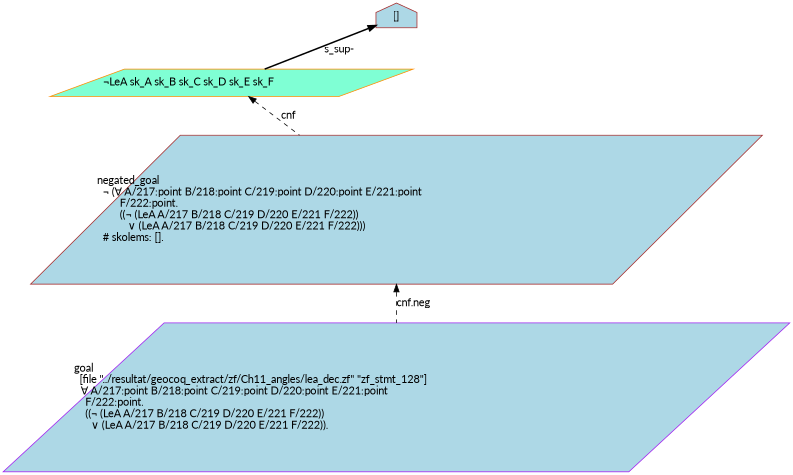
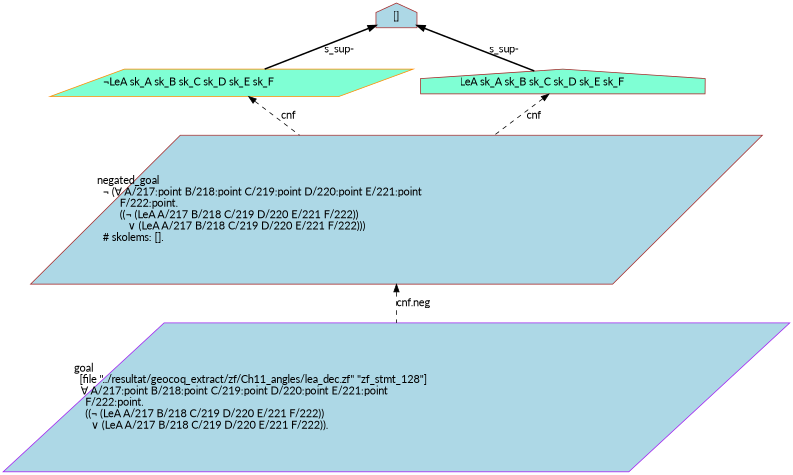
none -> (563, 83)
